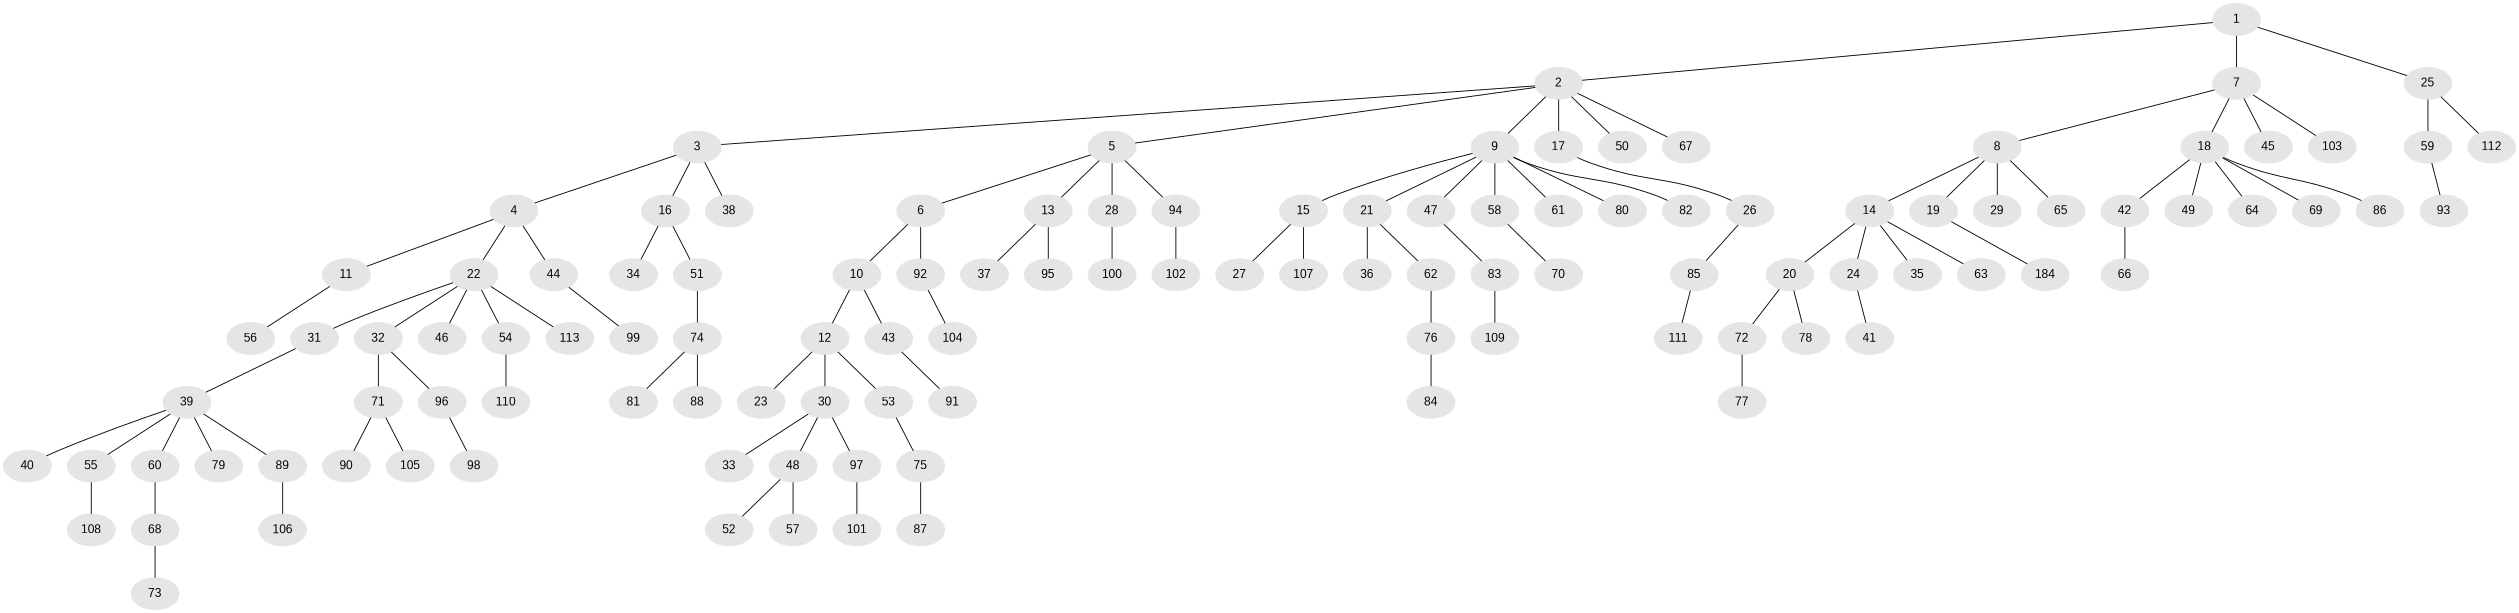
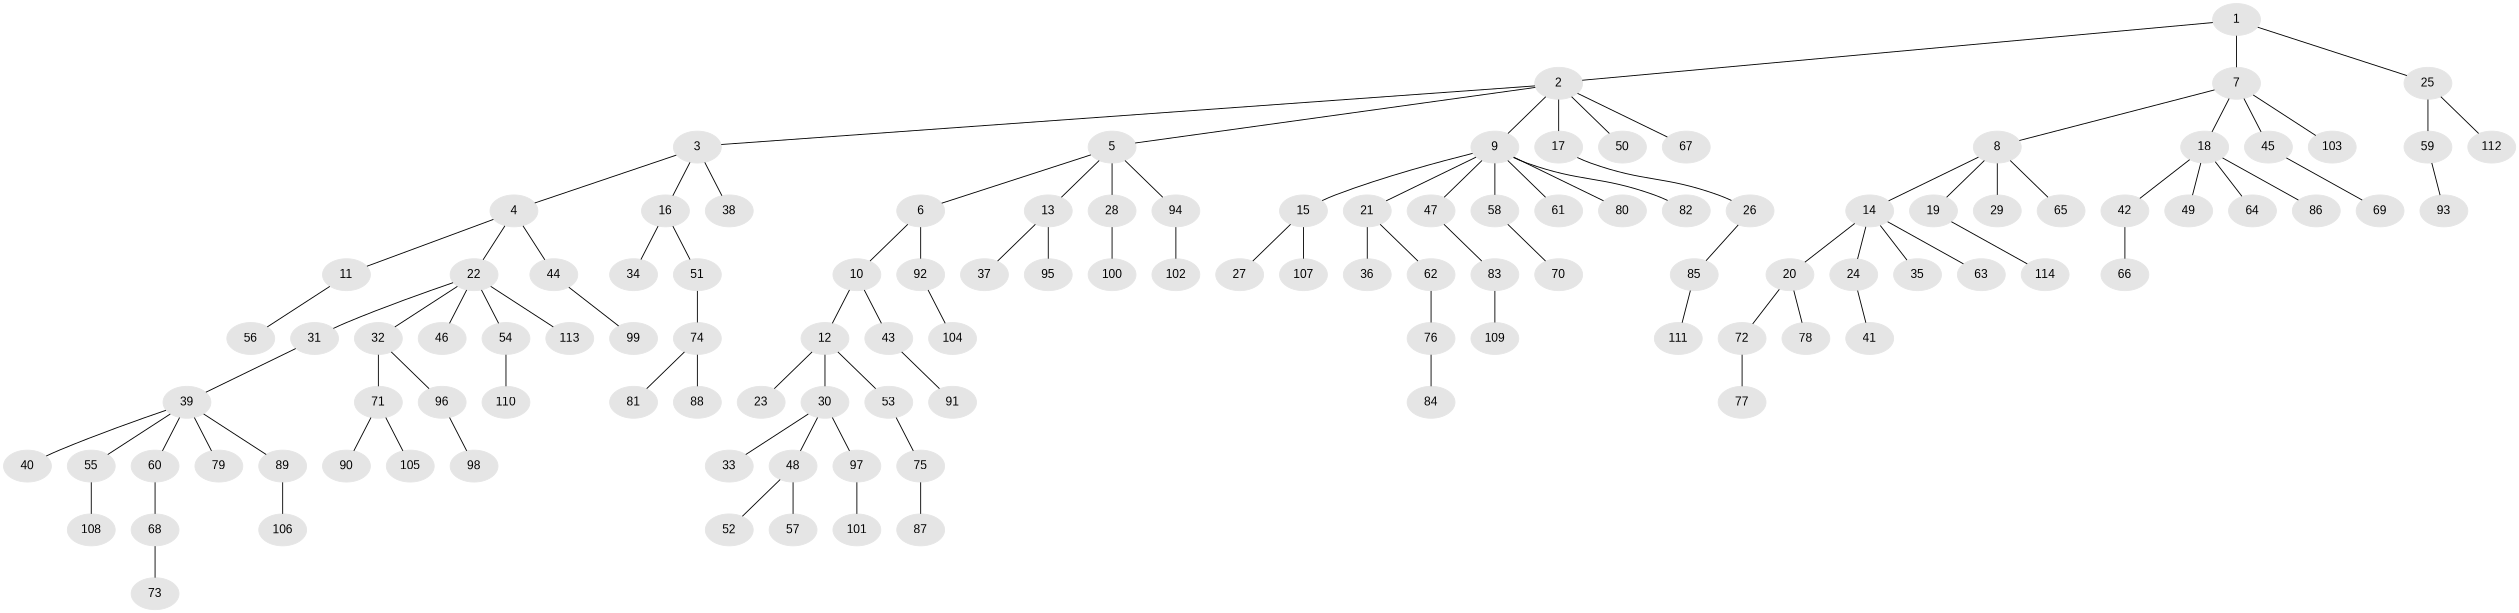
(2260, 179) -> (2324, 179)
(2045, 275) -> (2045, 275)
